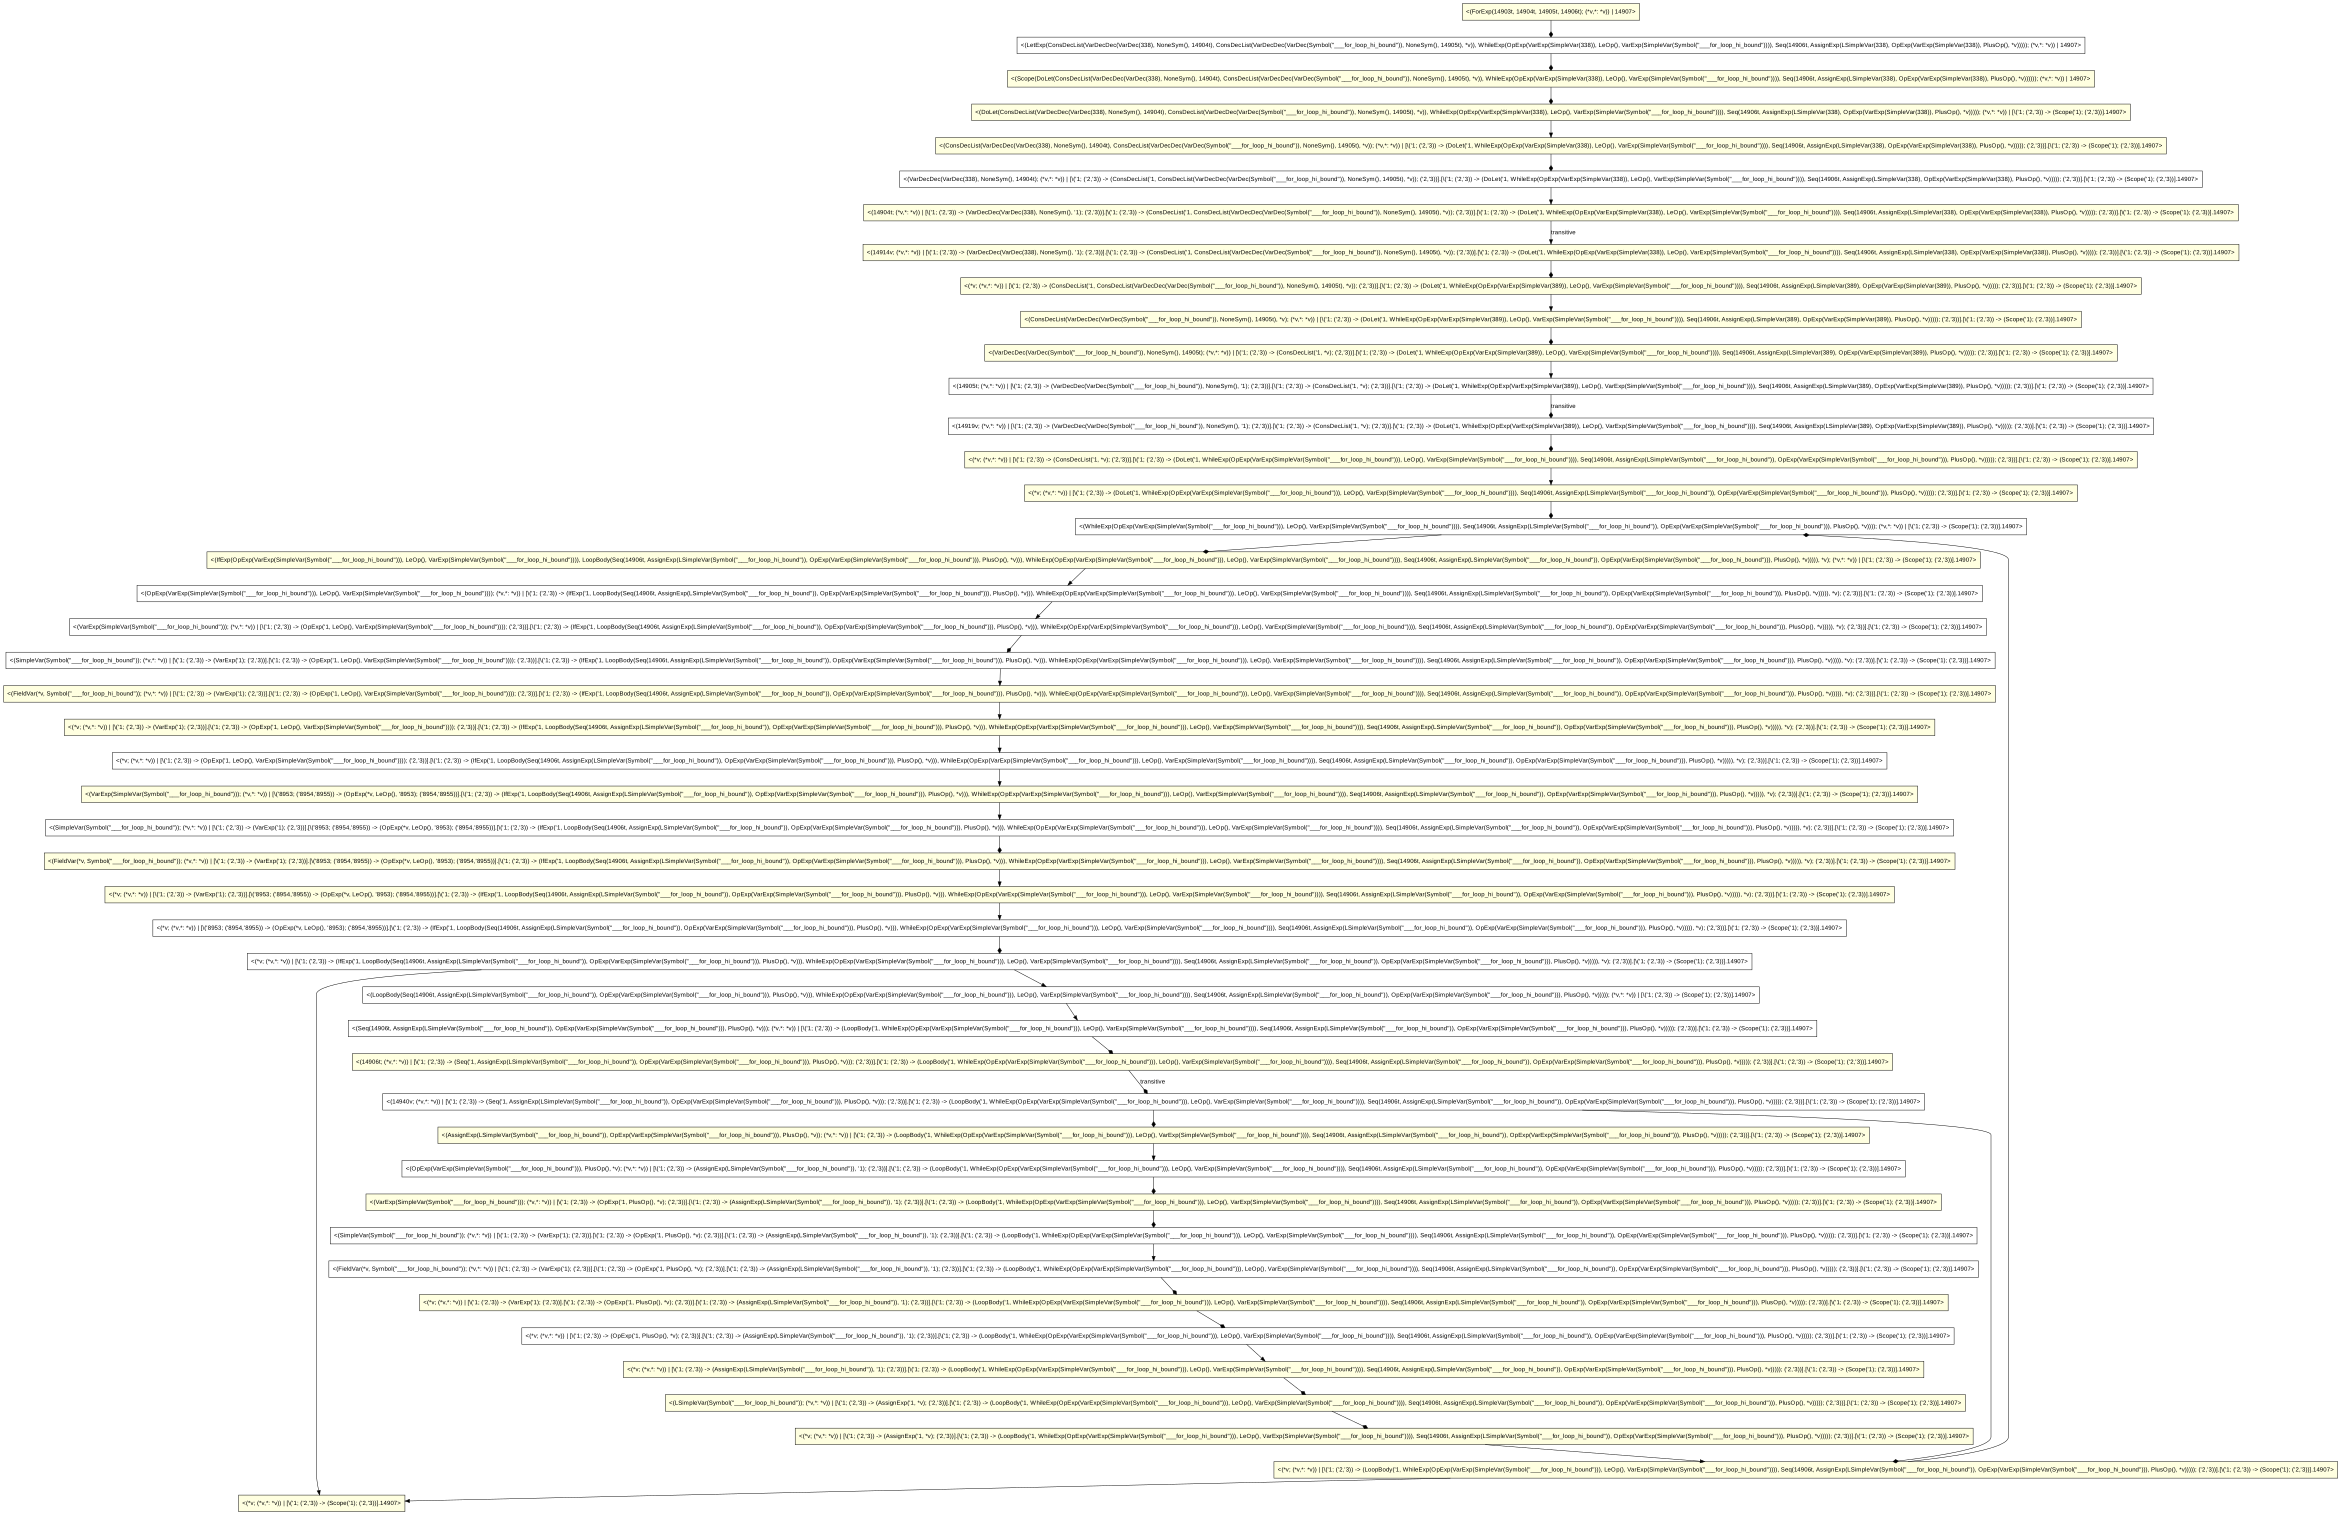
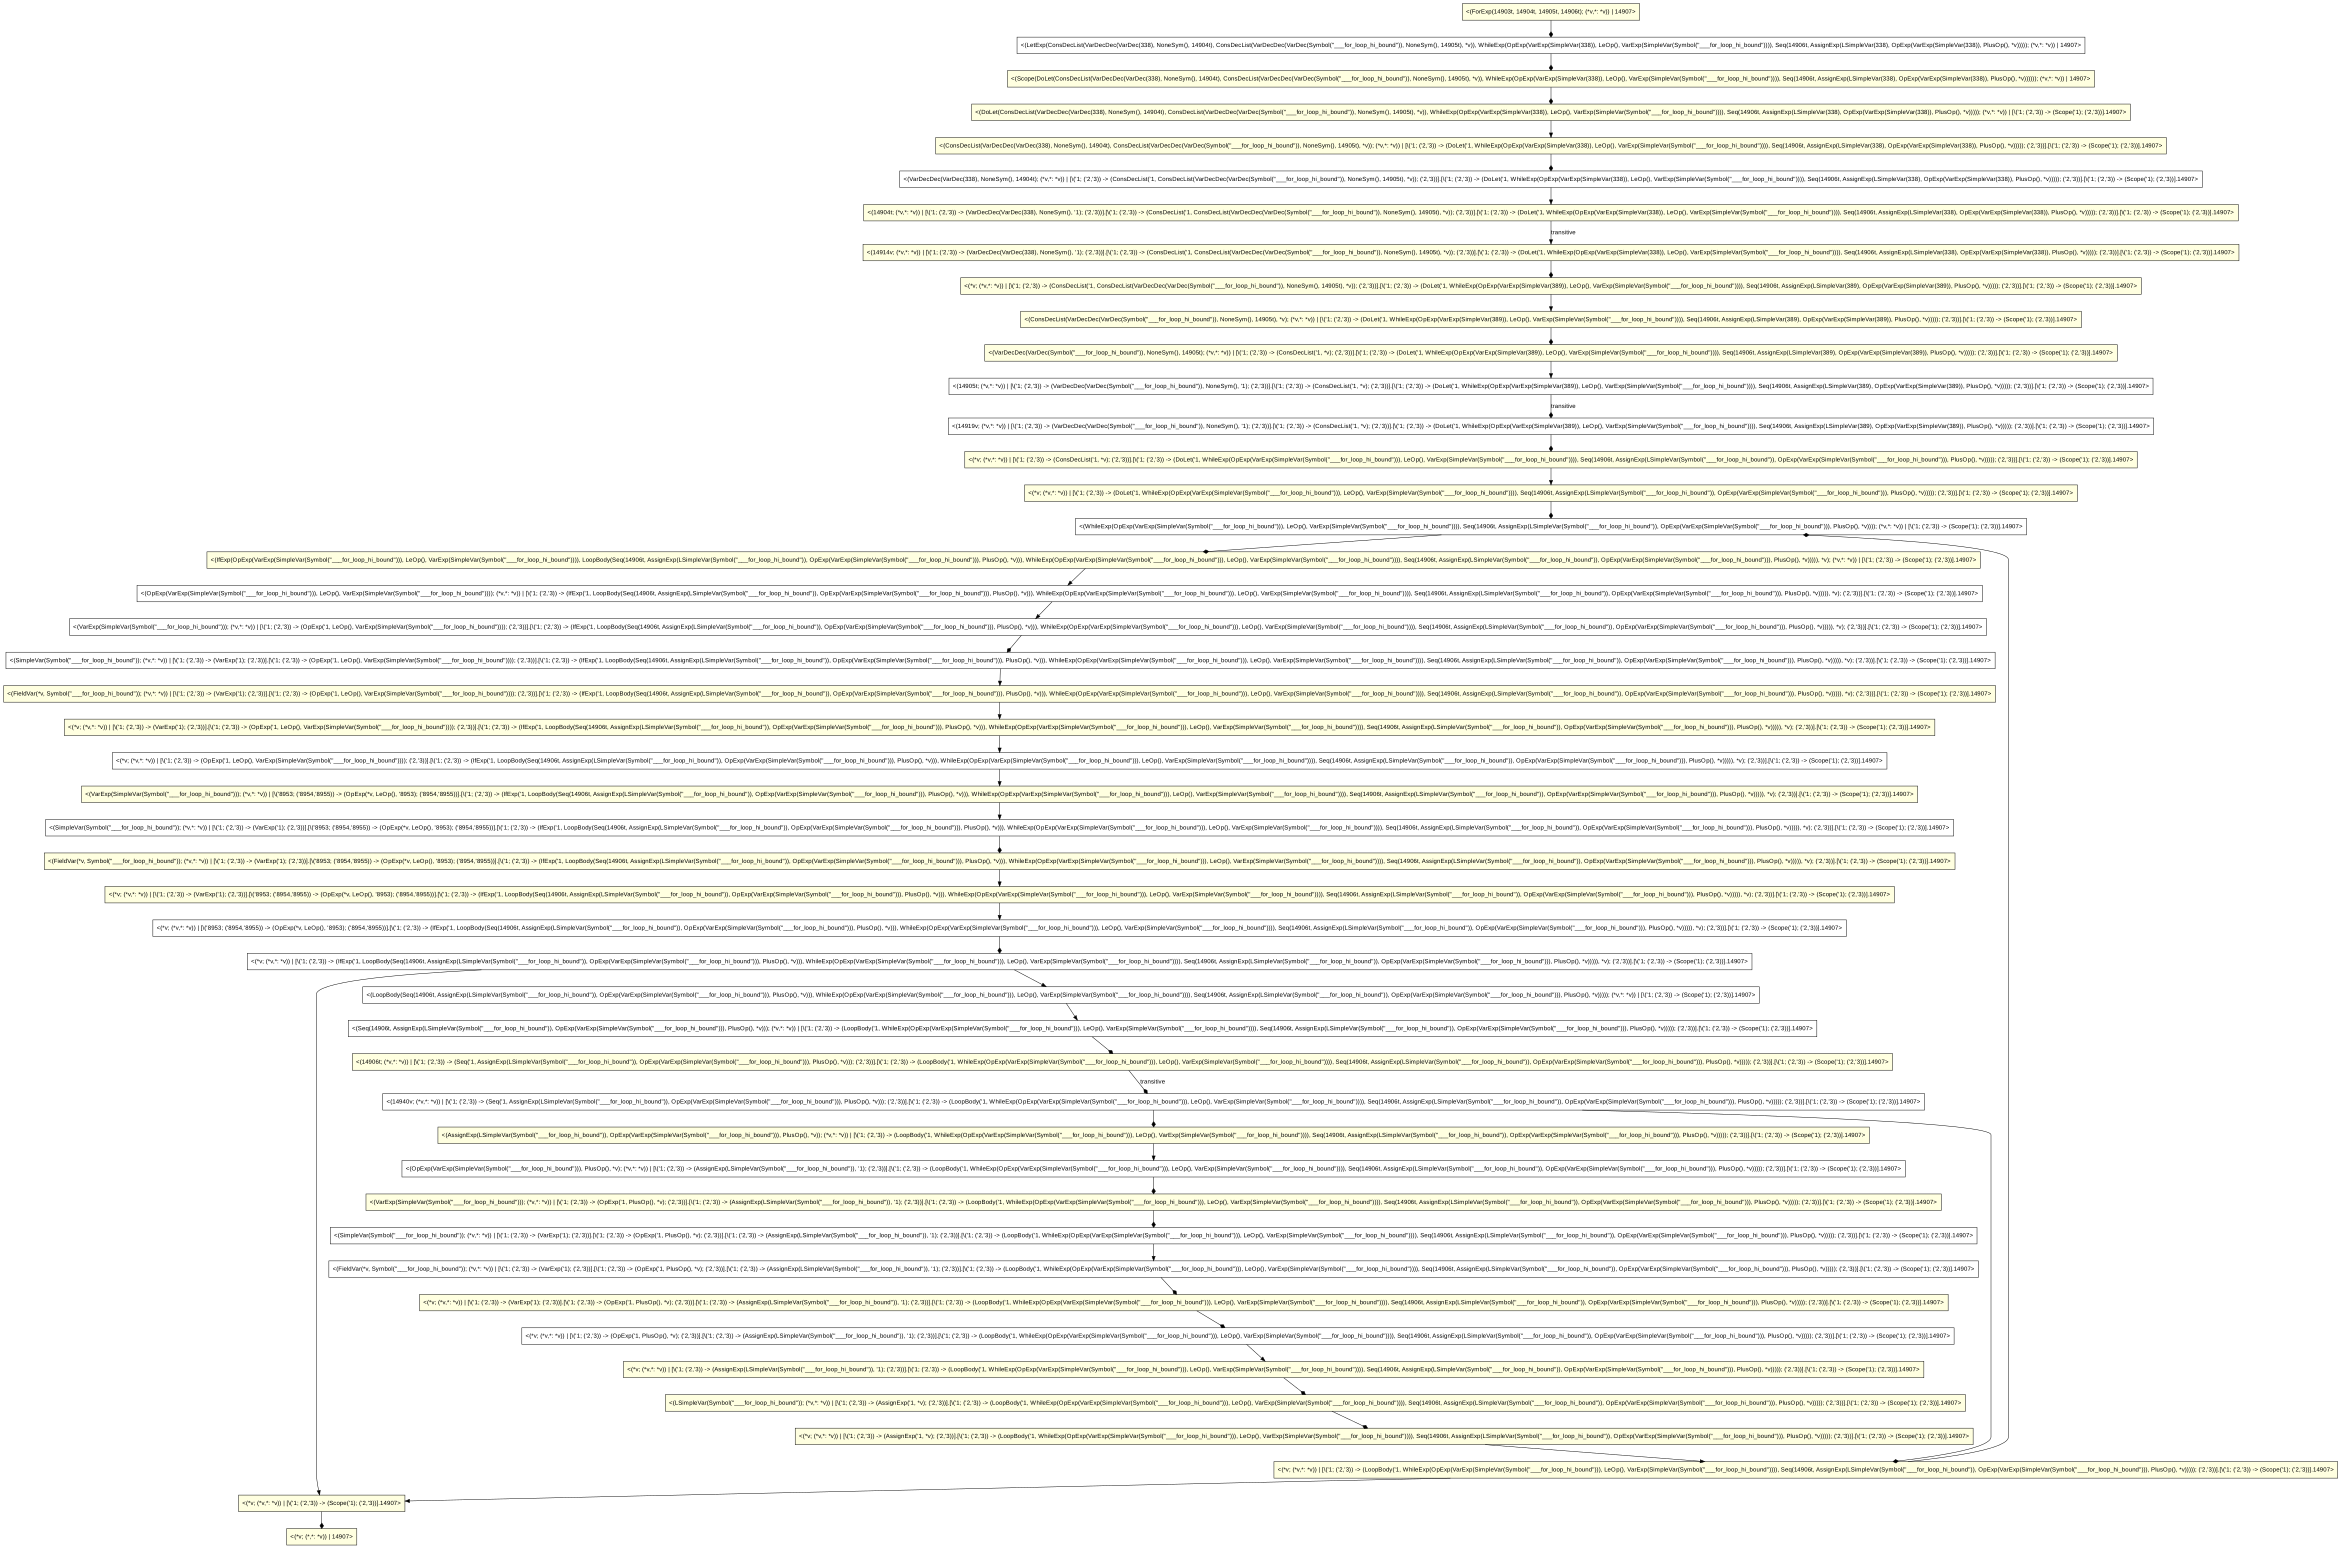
none -> (322, 1537)
